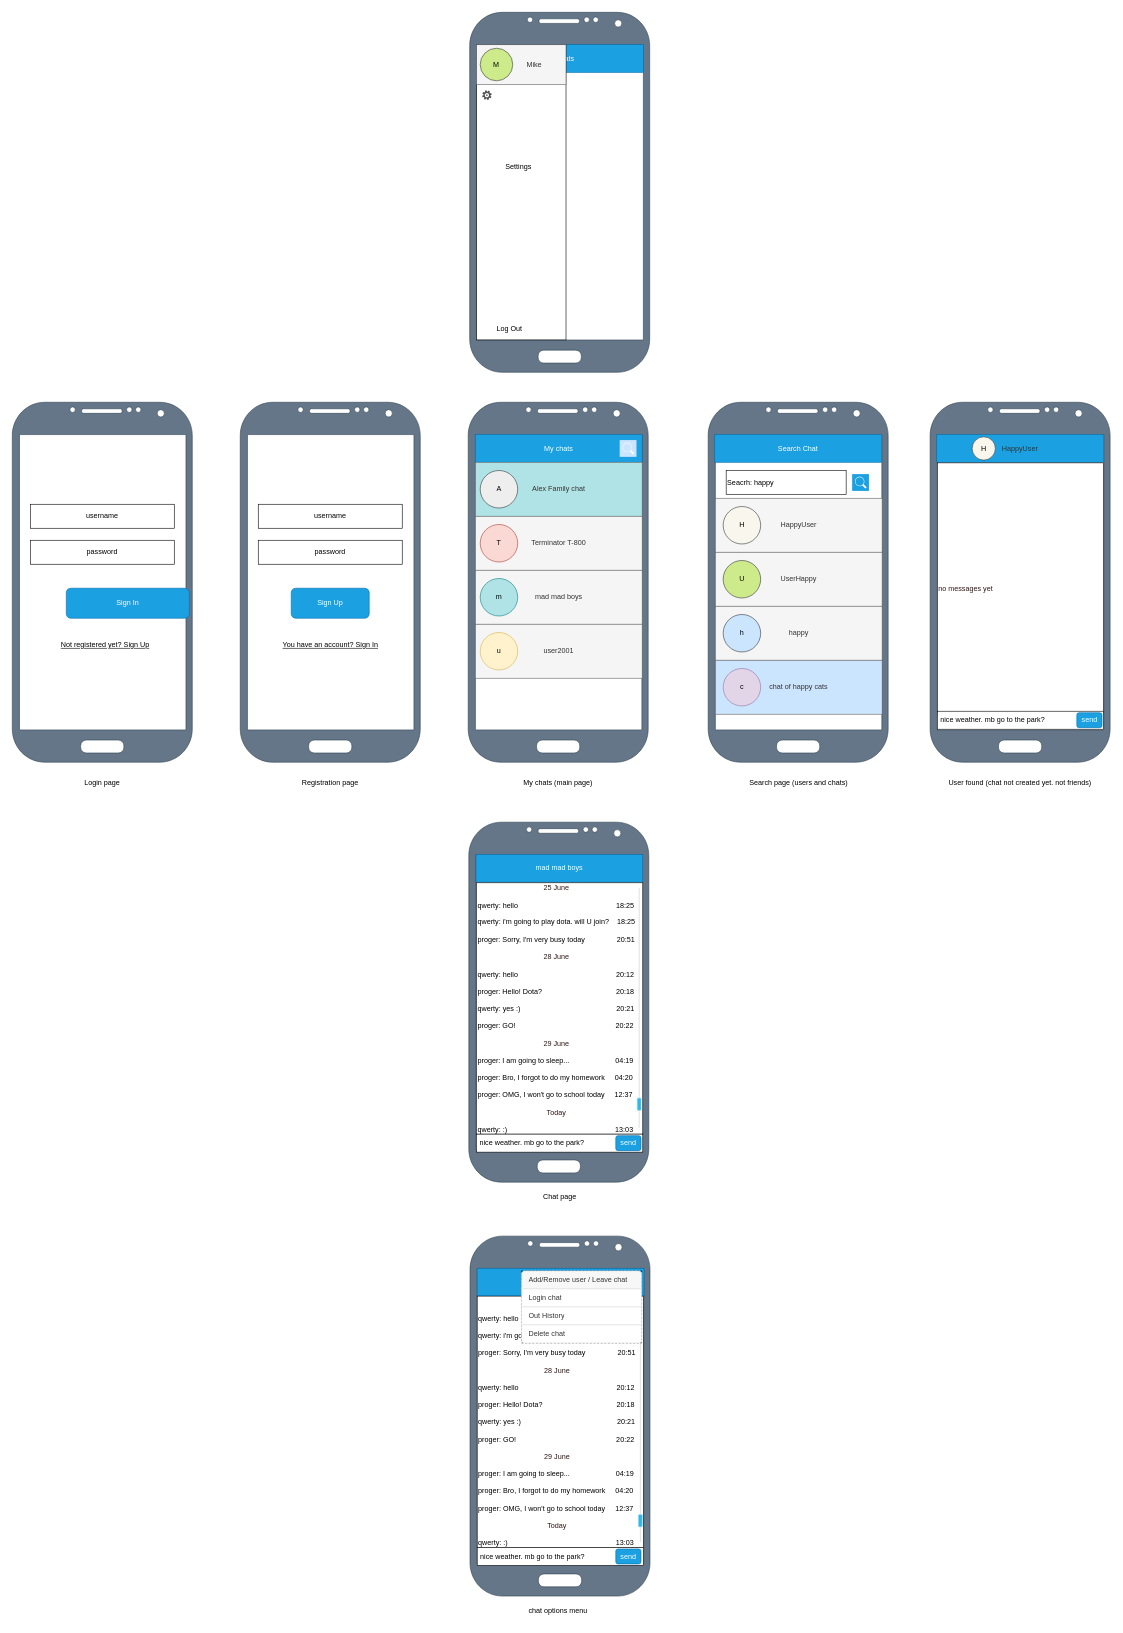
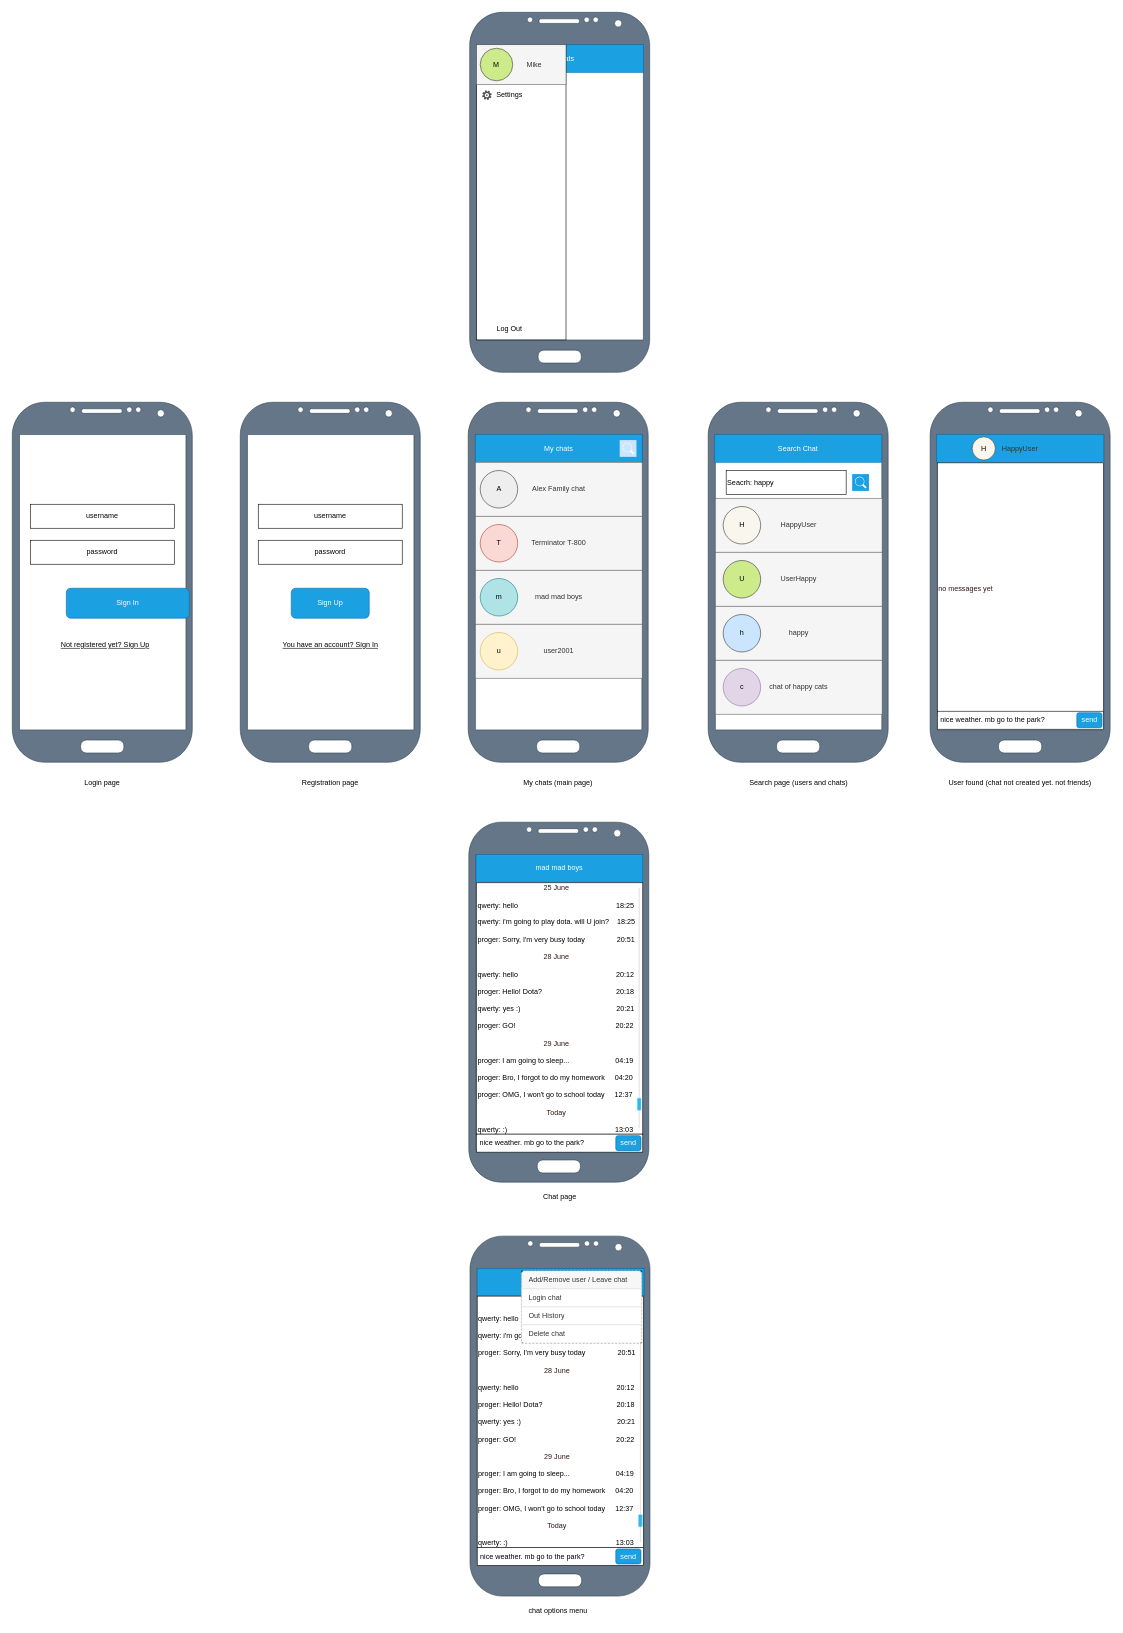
(519, 167) -> (510, 95)
(559, 489) -> (559, 489)
(799, 687) -> (799, 687)
